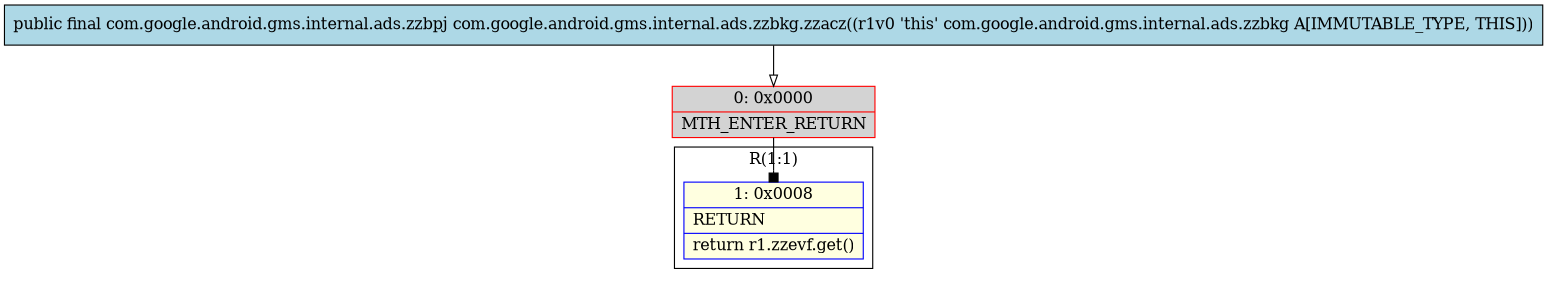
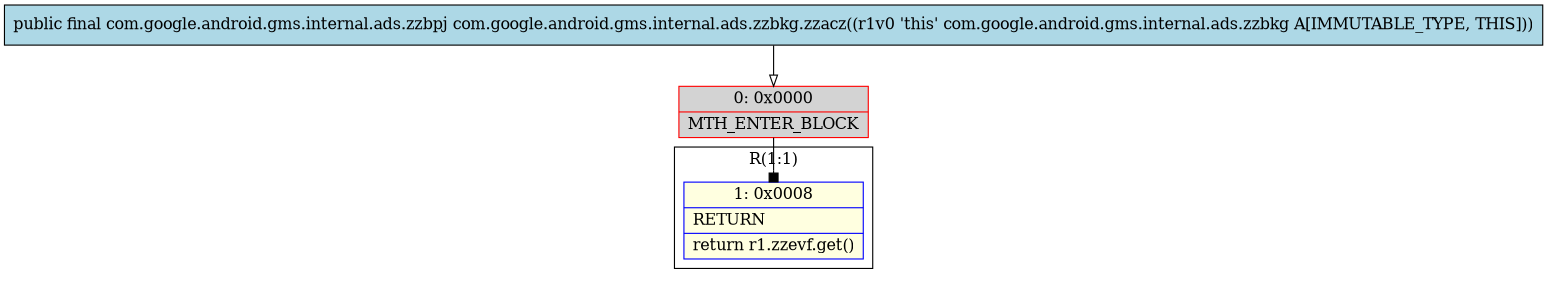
(774, 124) -> (774, 124)
